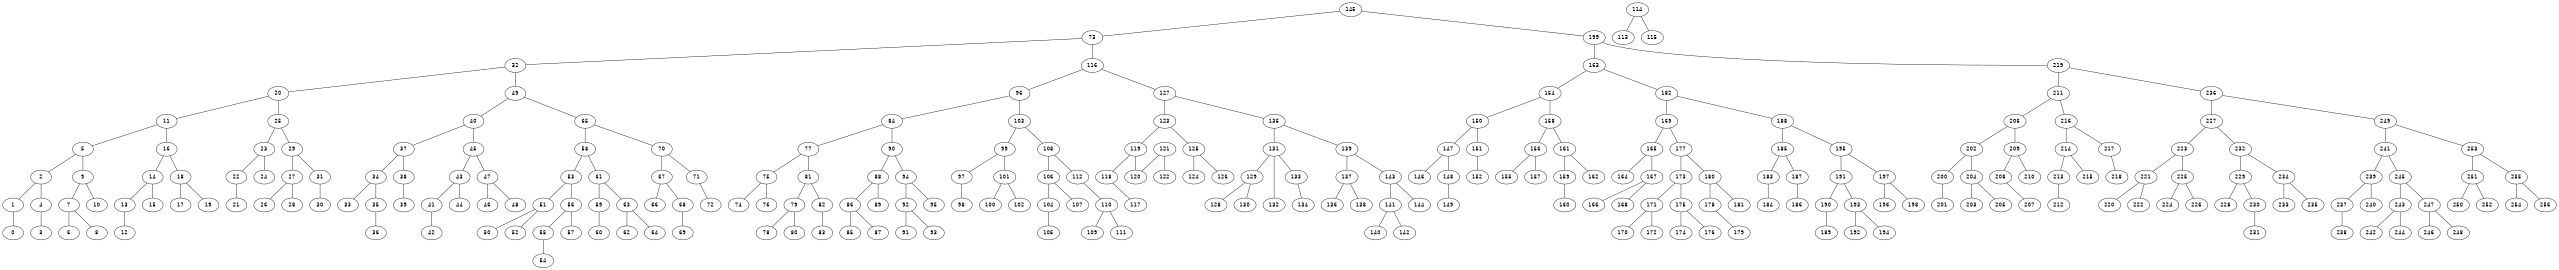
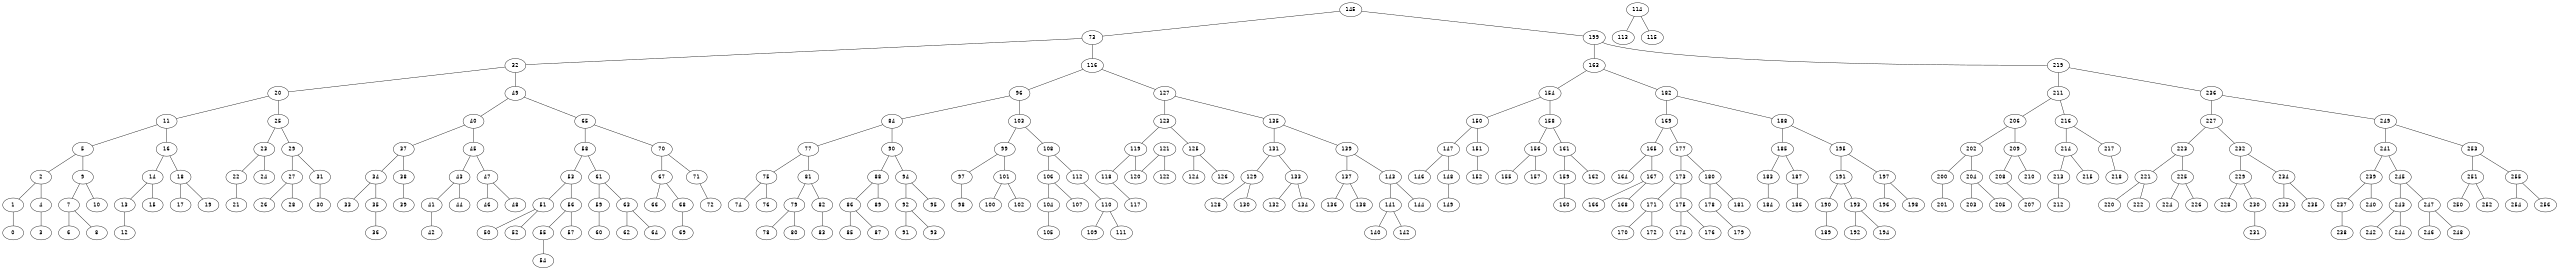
(1274, 177) -> (1285, 191)
